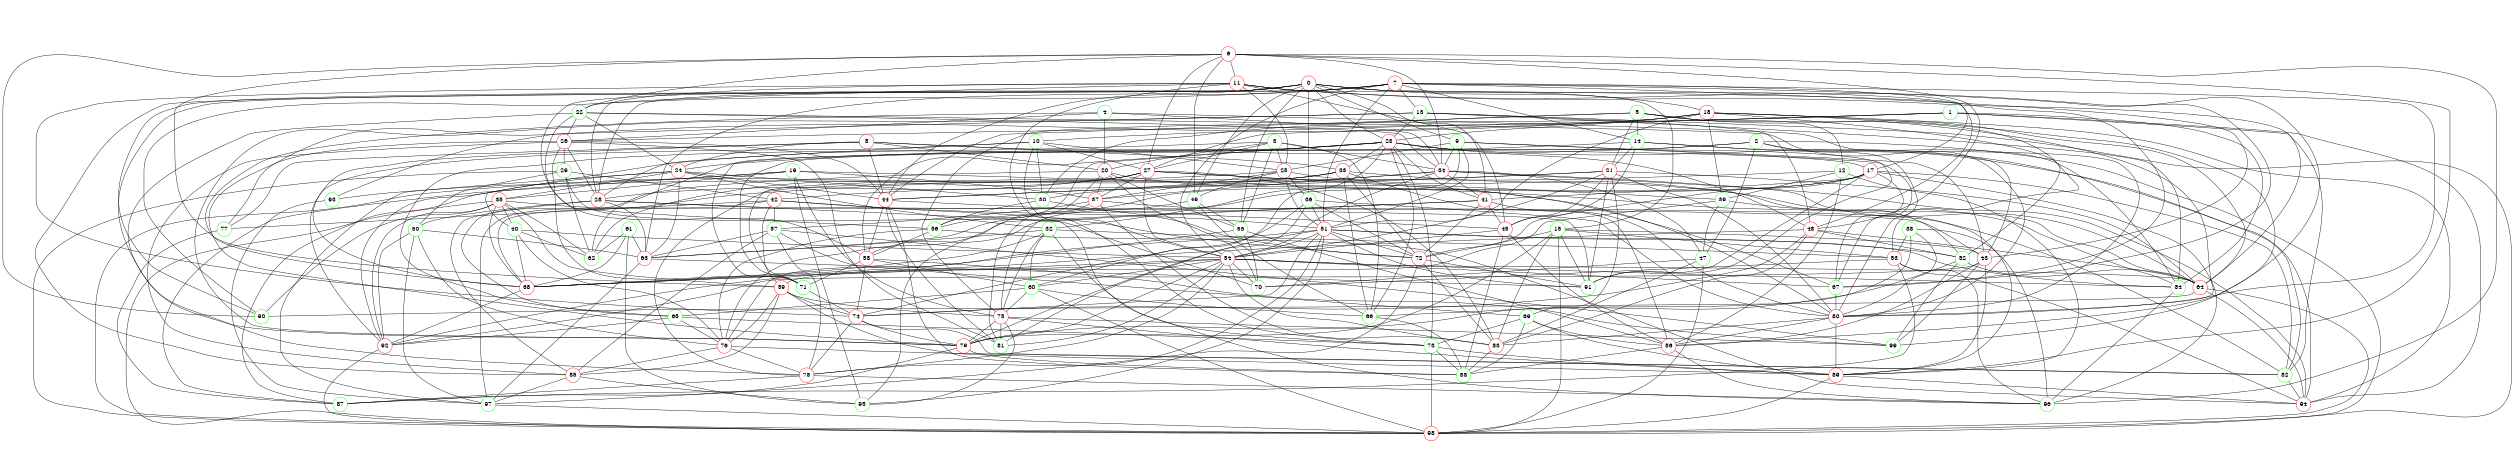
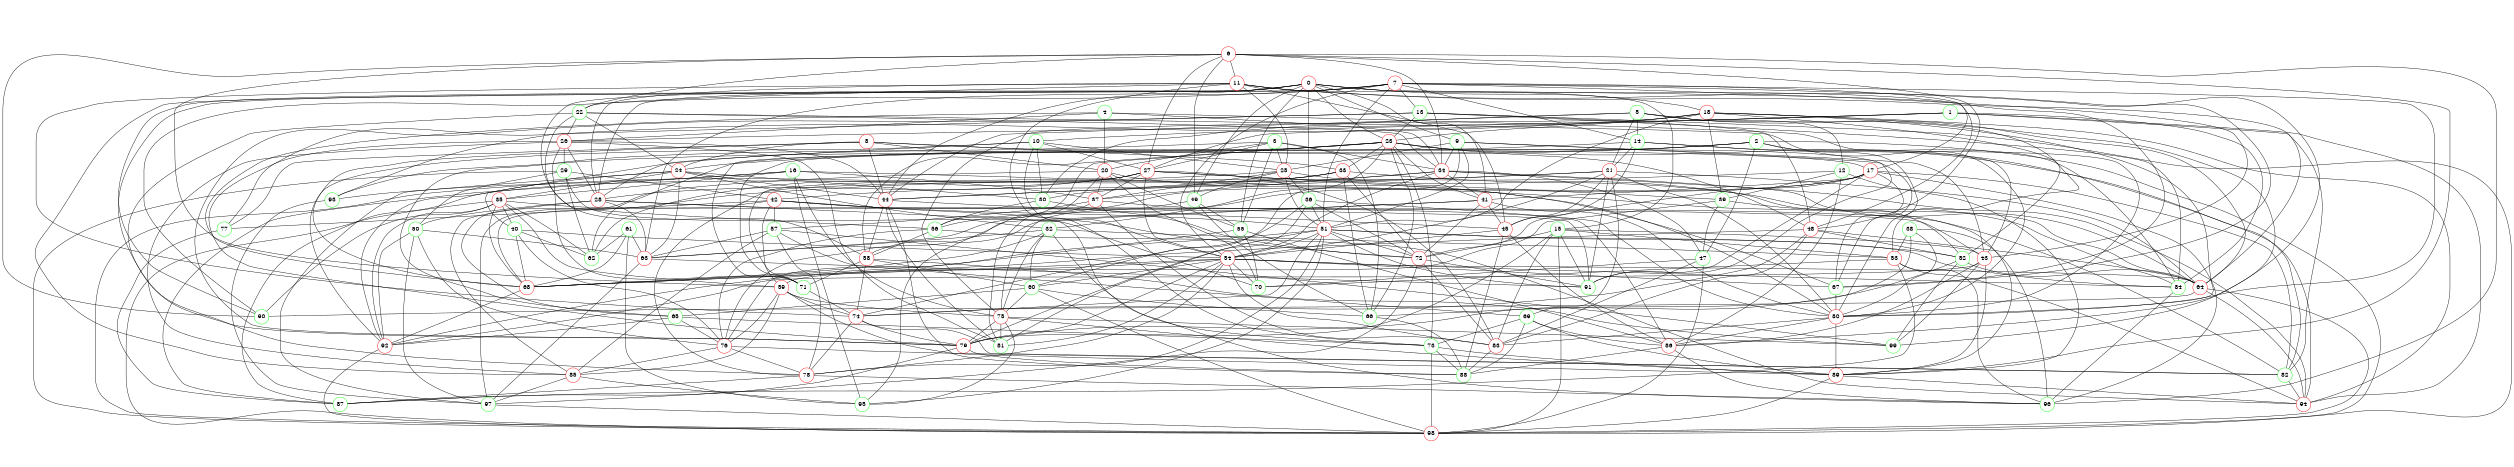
none -> (688, 157)
(793, 171) -> (793, 171)
(1604, 218) -> (1254, 209)
